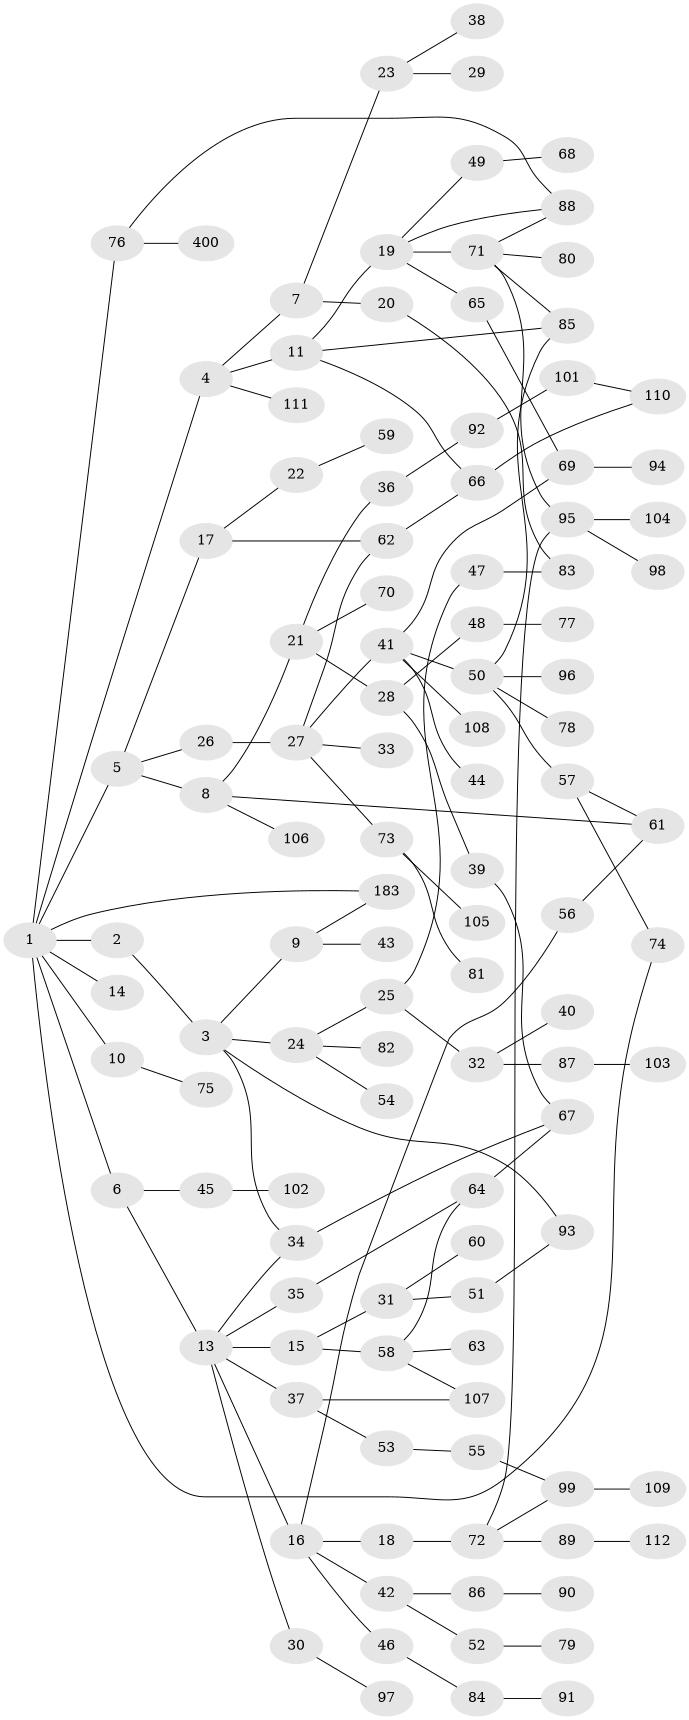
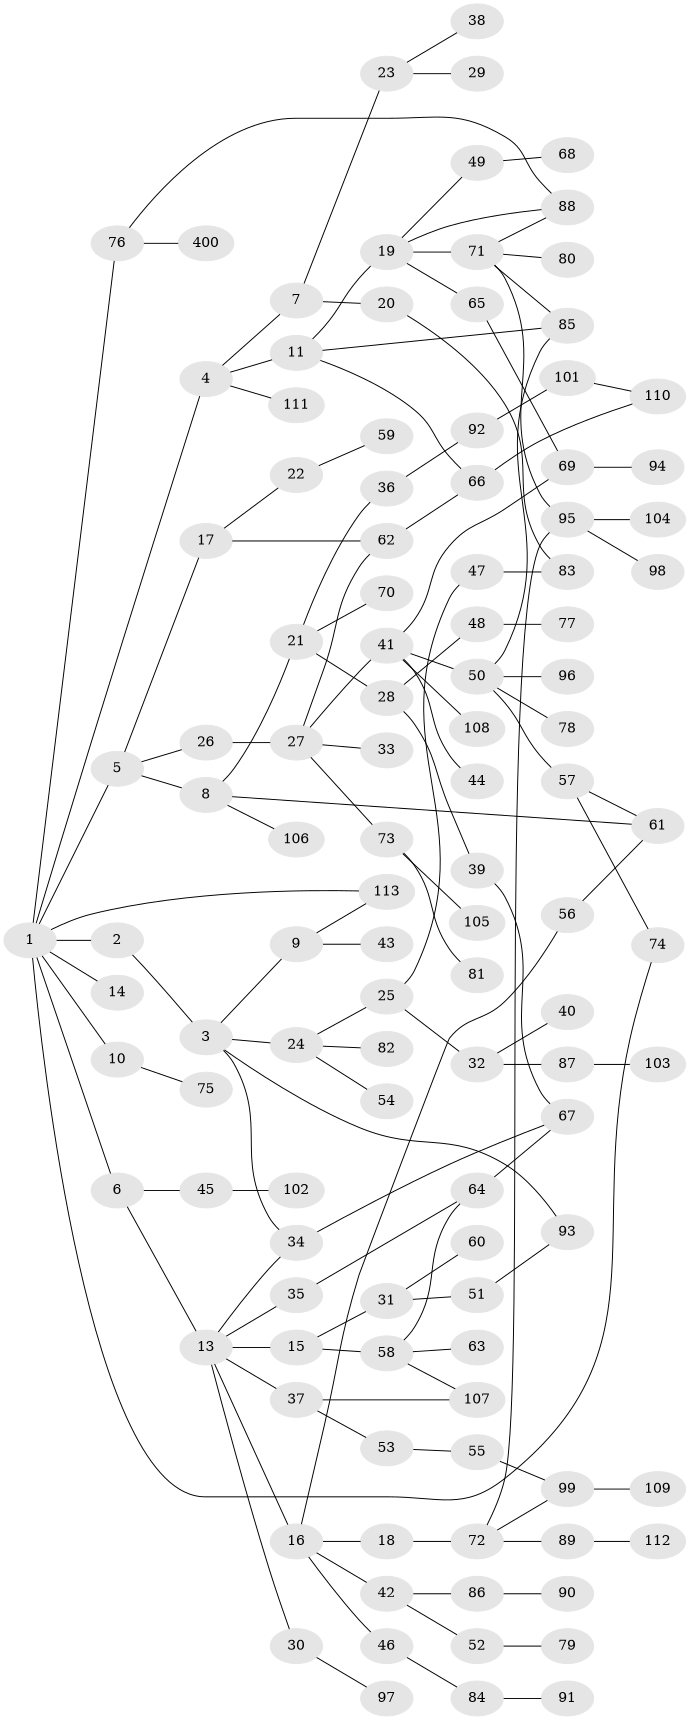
(387, 892) -> (387, 892)
